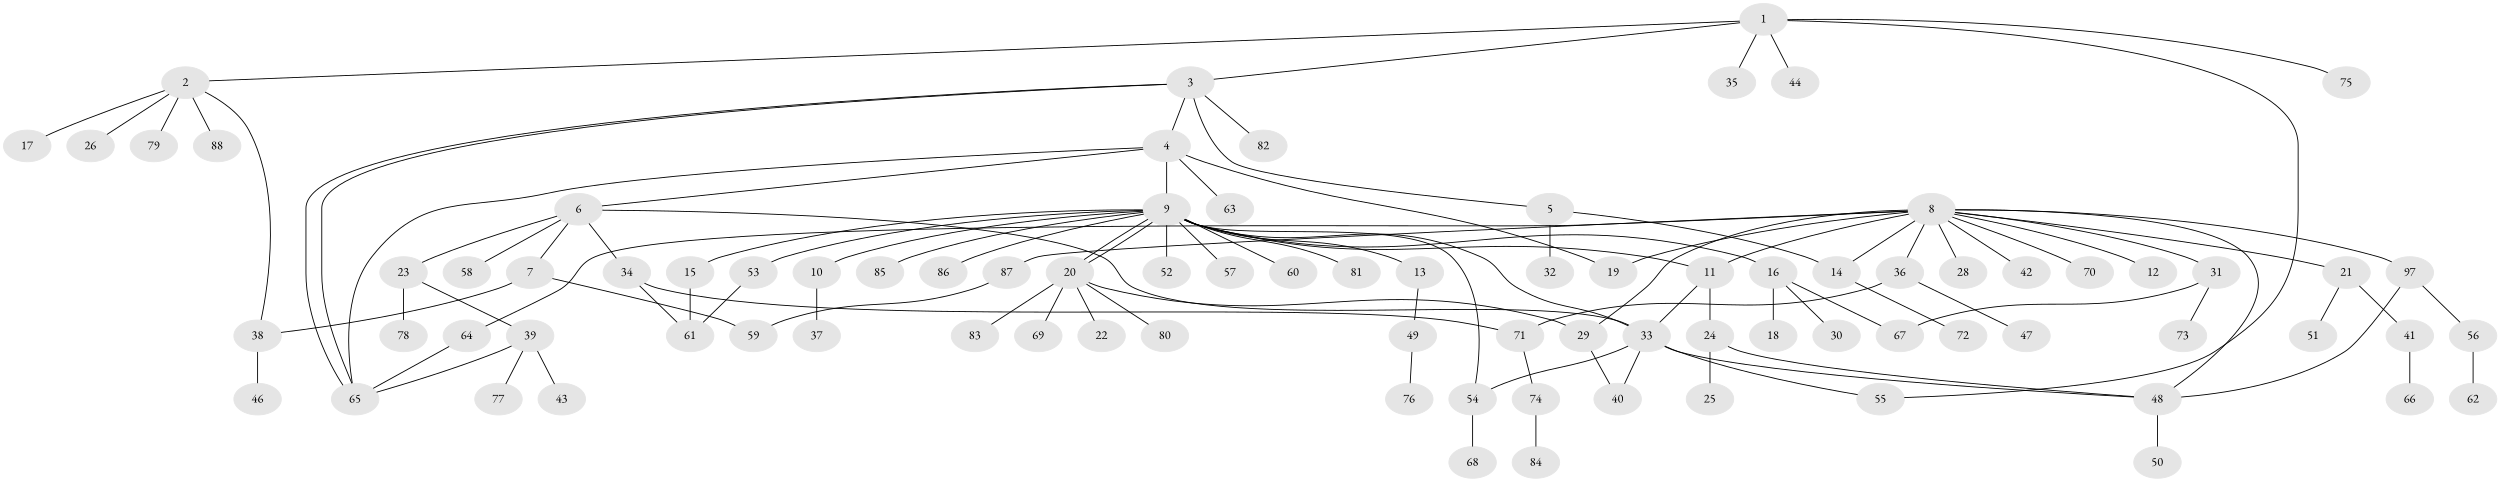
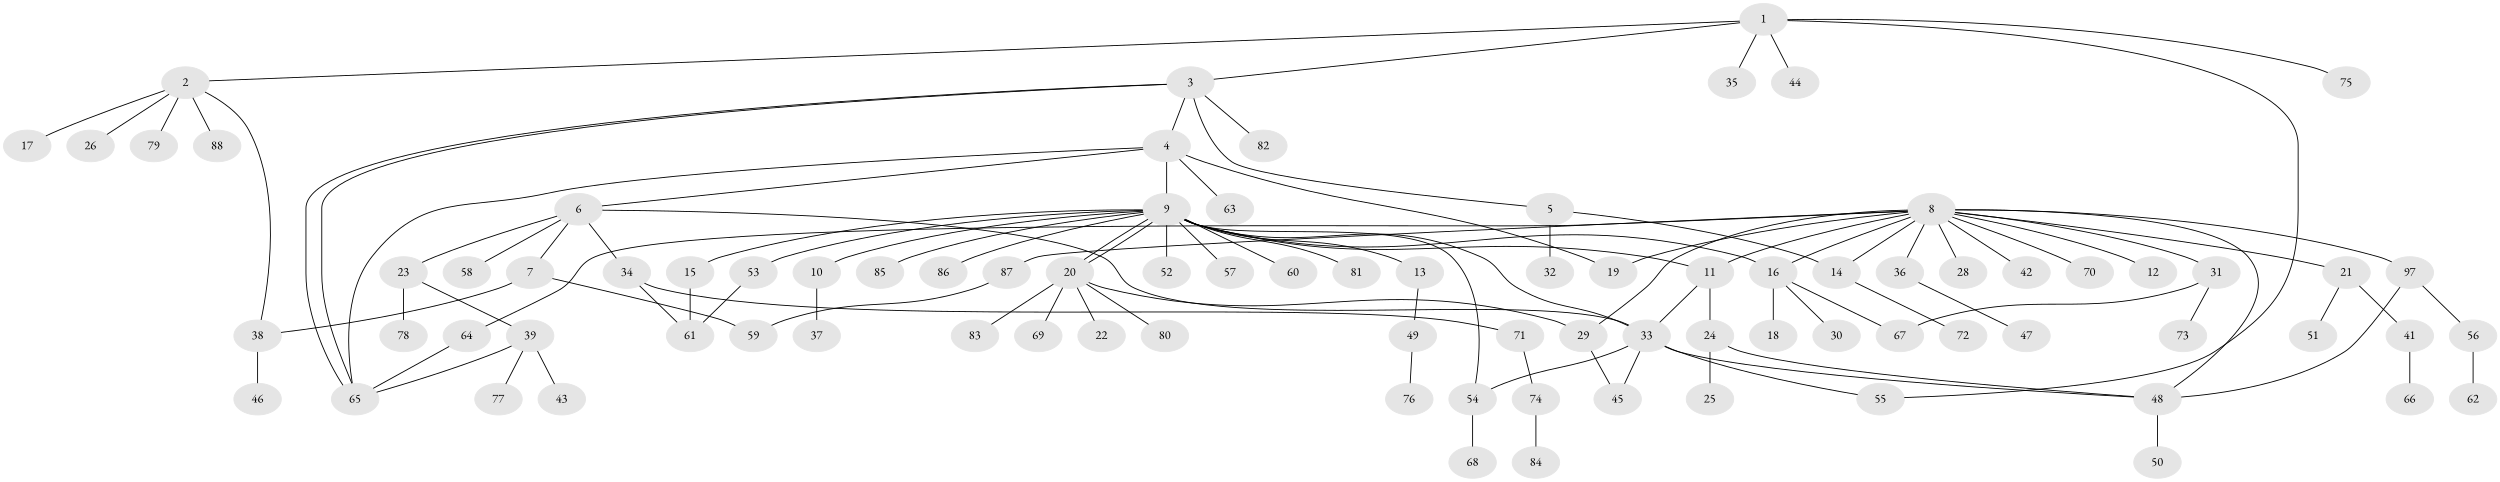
none -> (1851, 239)
(1719, 304) -> none
(1618, 399) -> (1618, 399)
